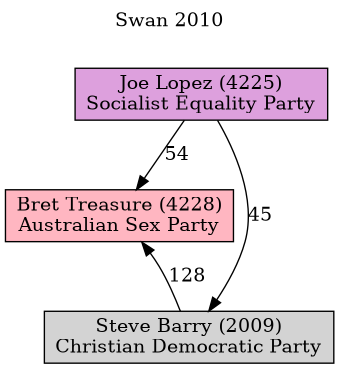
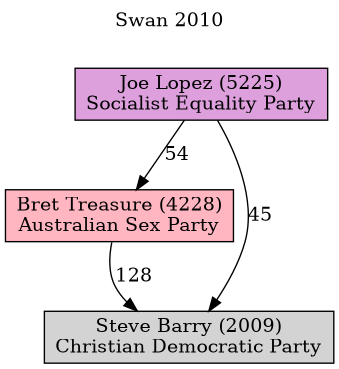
(201, 94) -> (201, 94)
(167, 281) -> (111, 274)
